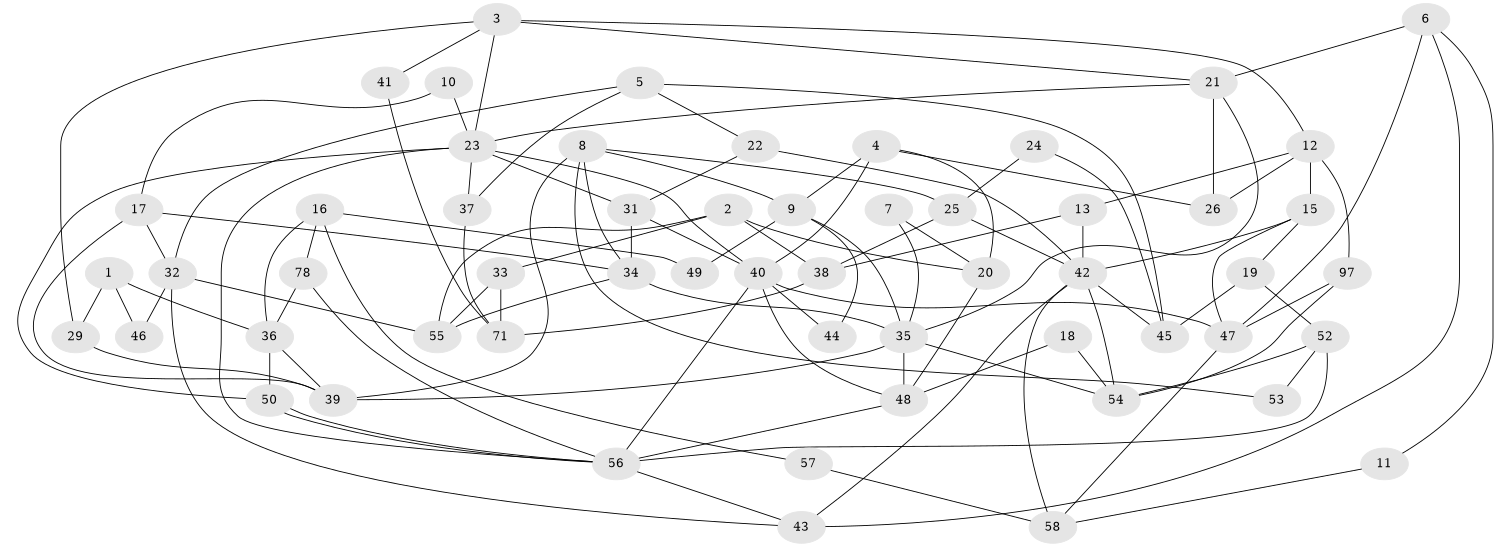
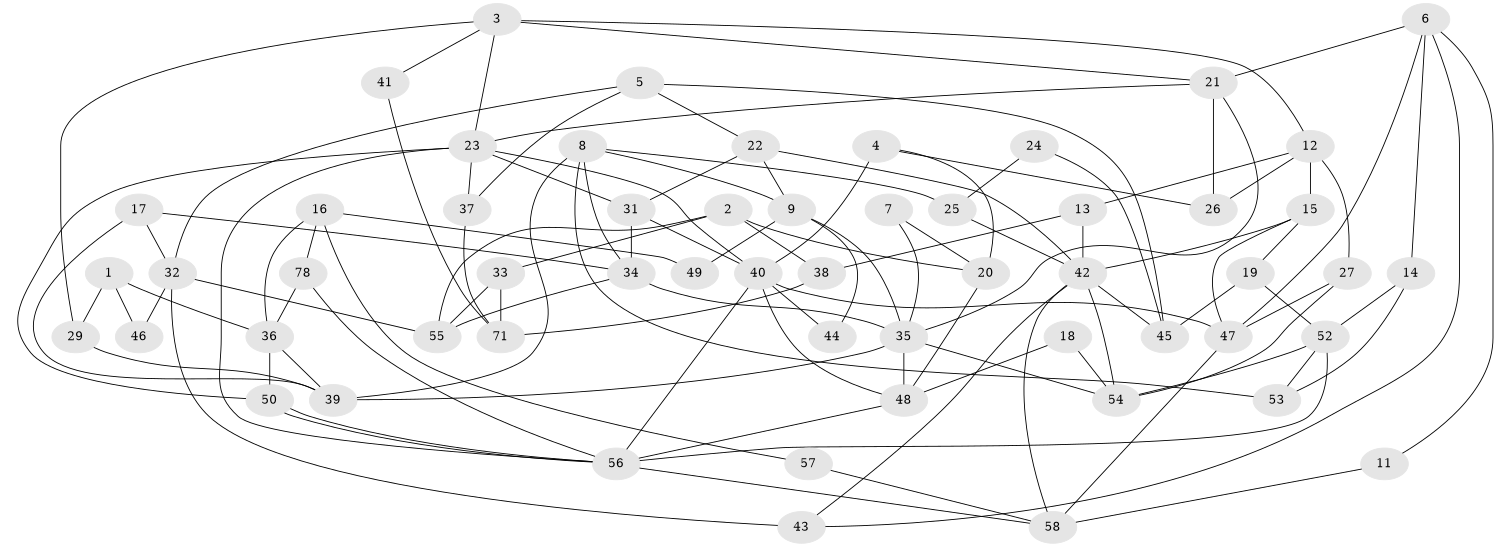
(449, 83) -> none
(829, 182) -> (774, 178)
(887, 242) -> none
(1347, 273) -> (1347, 273)
none -> (1411, 273)
(709, 496) -> (825, 494)
